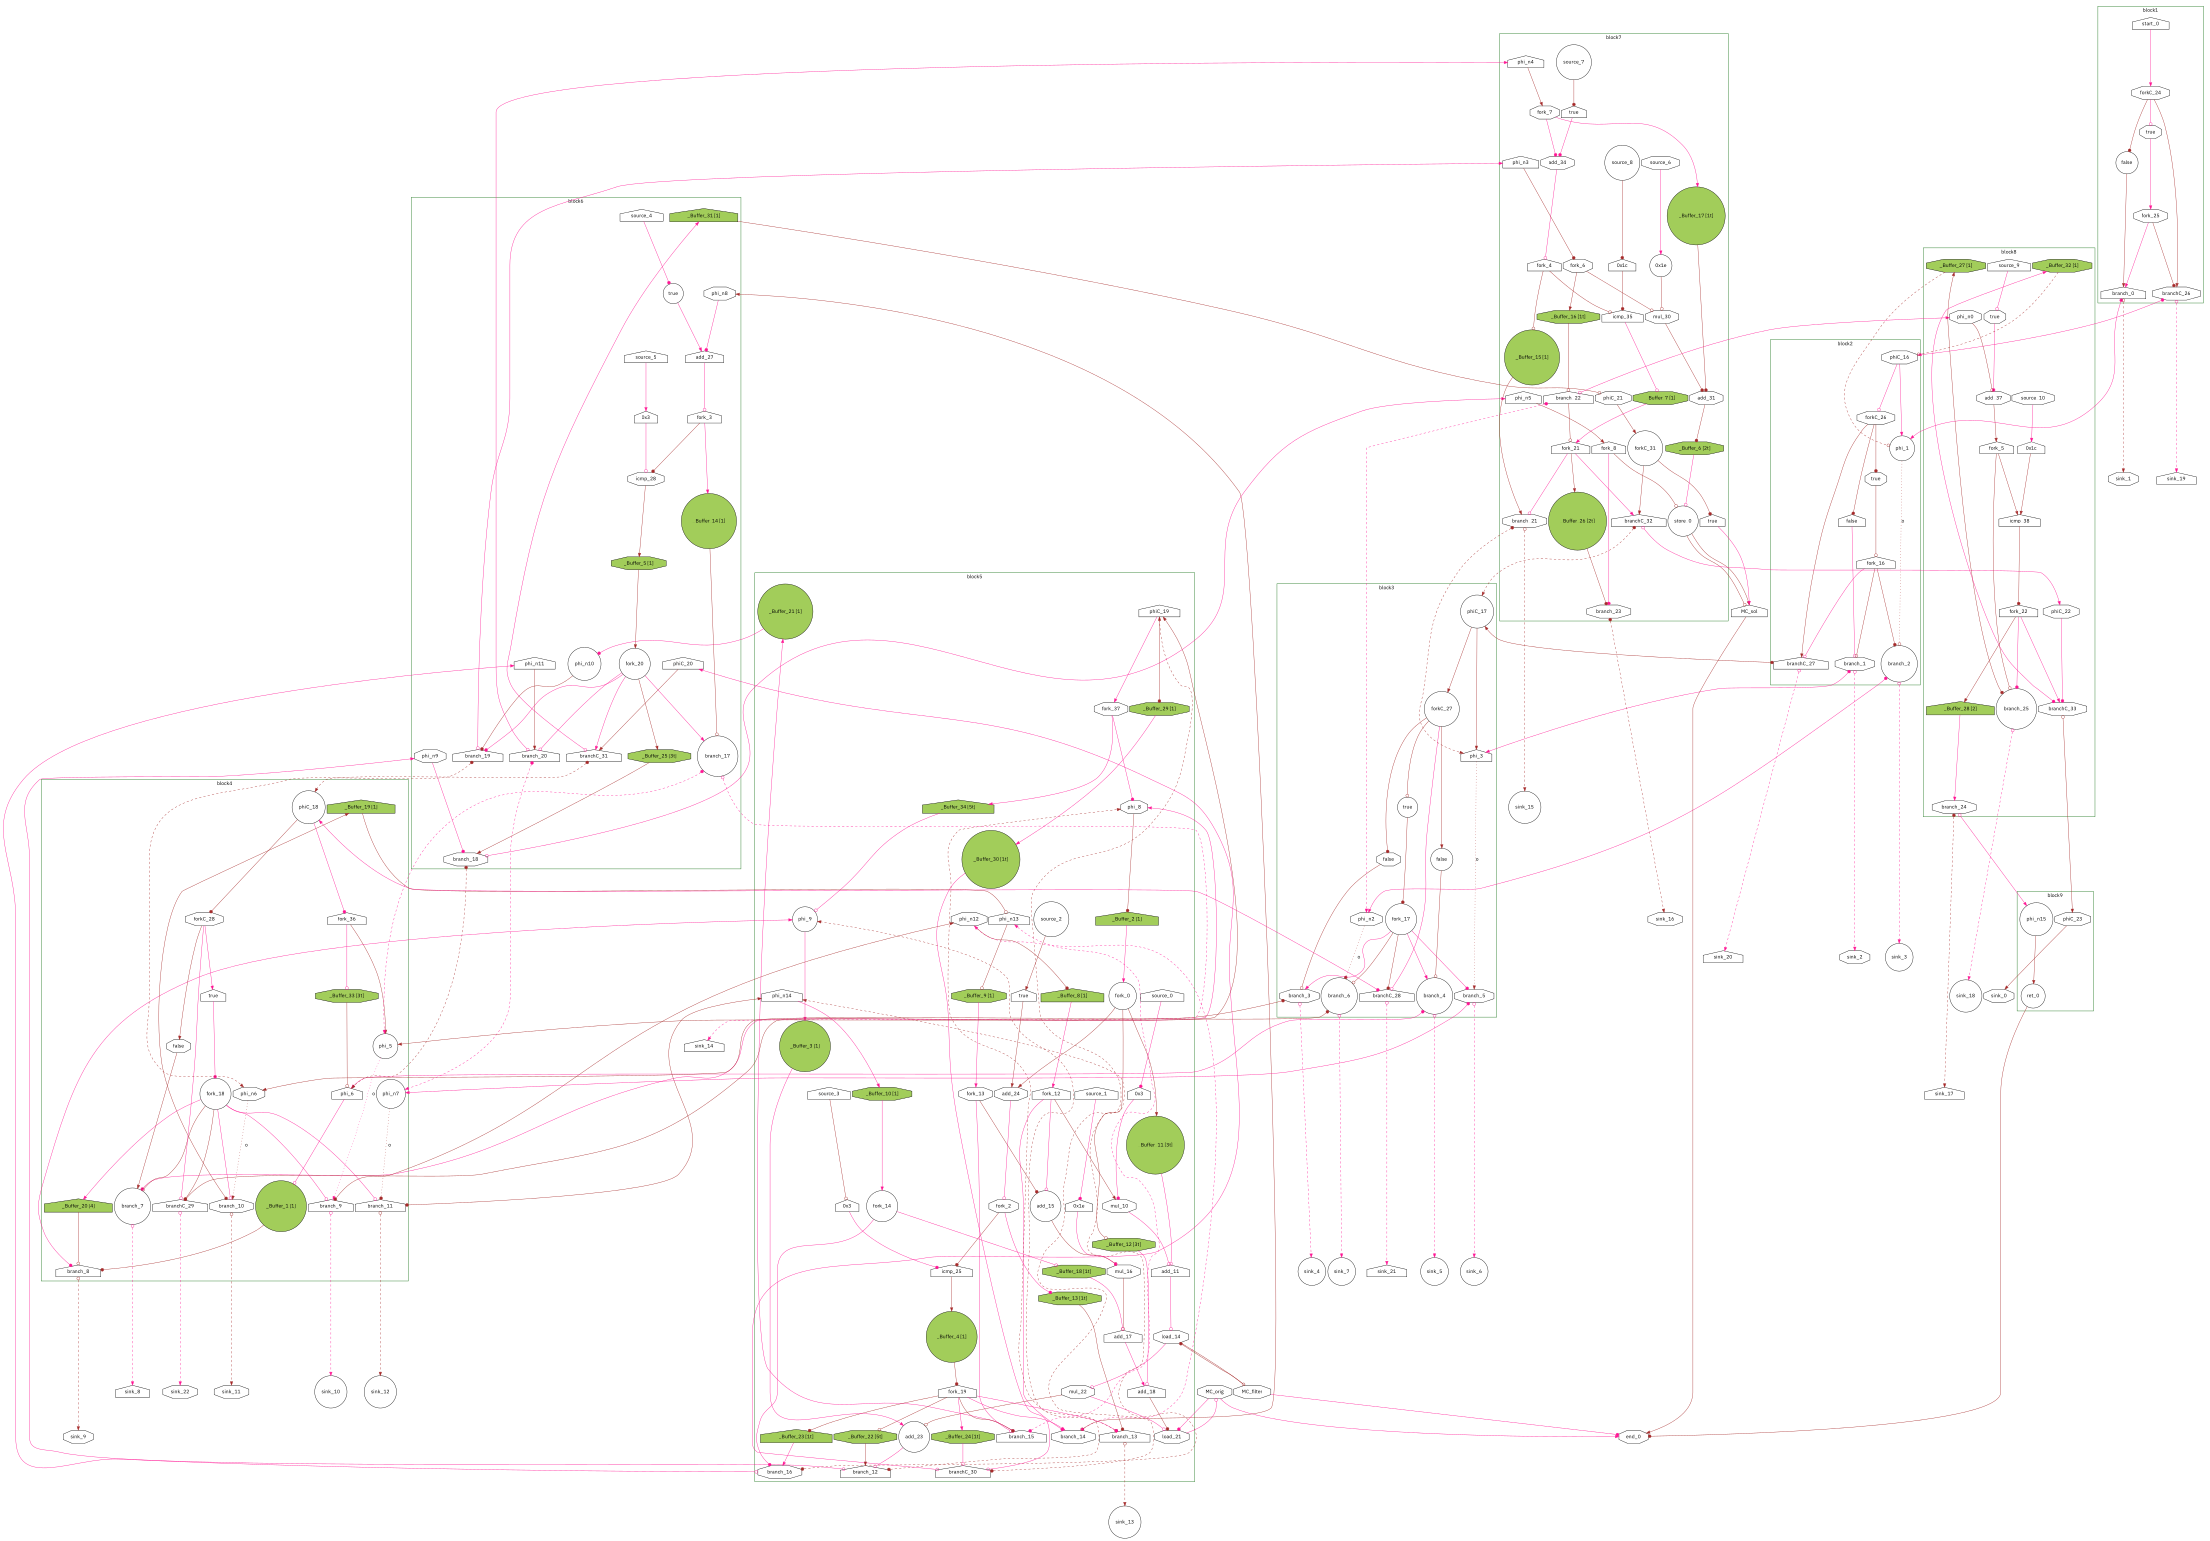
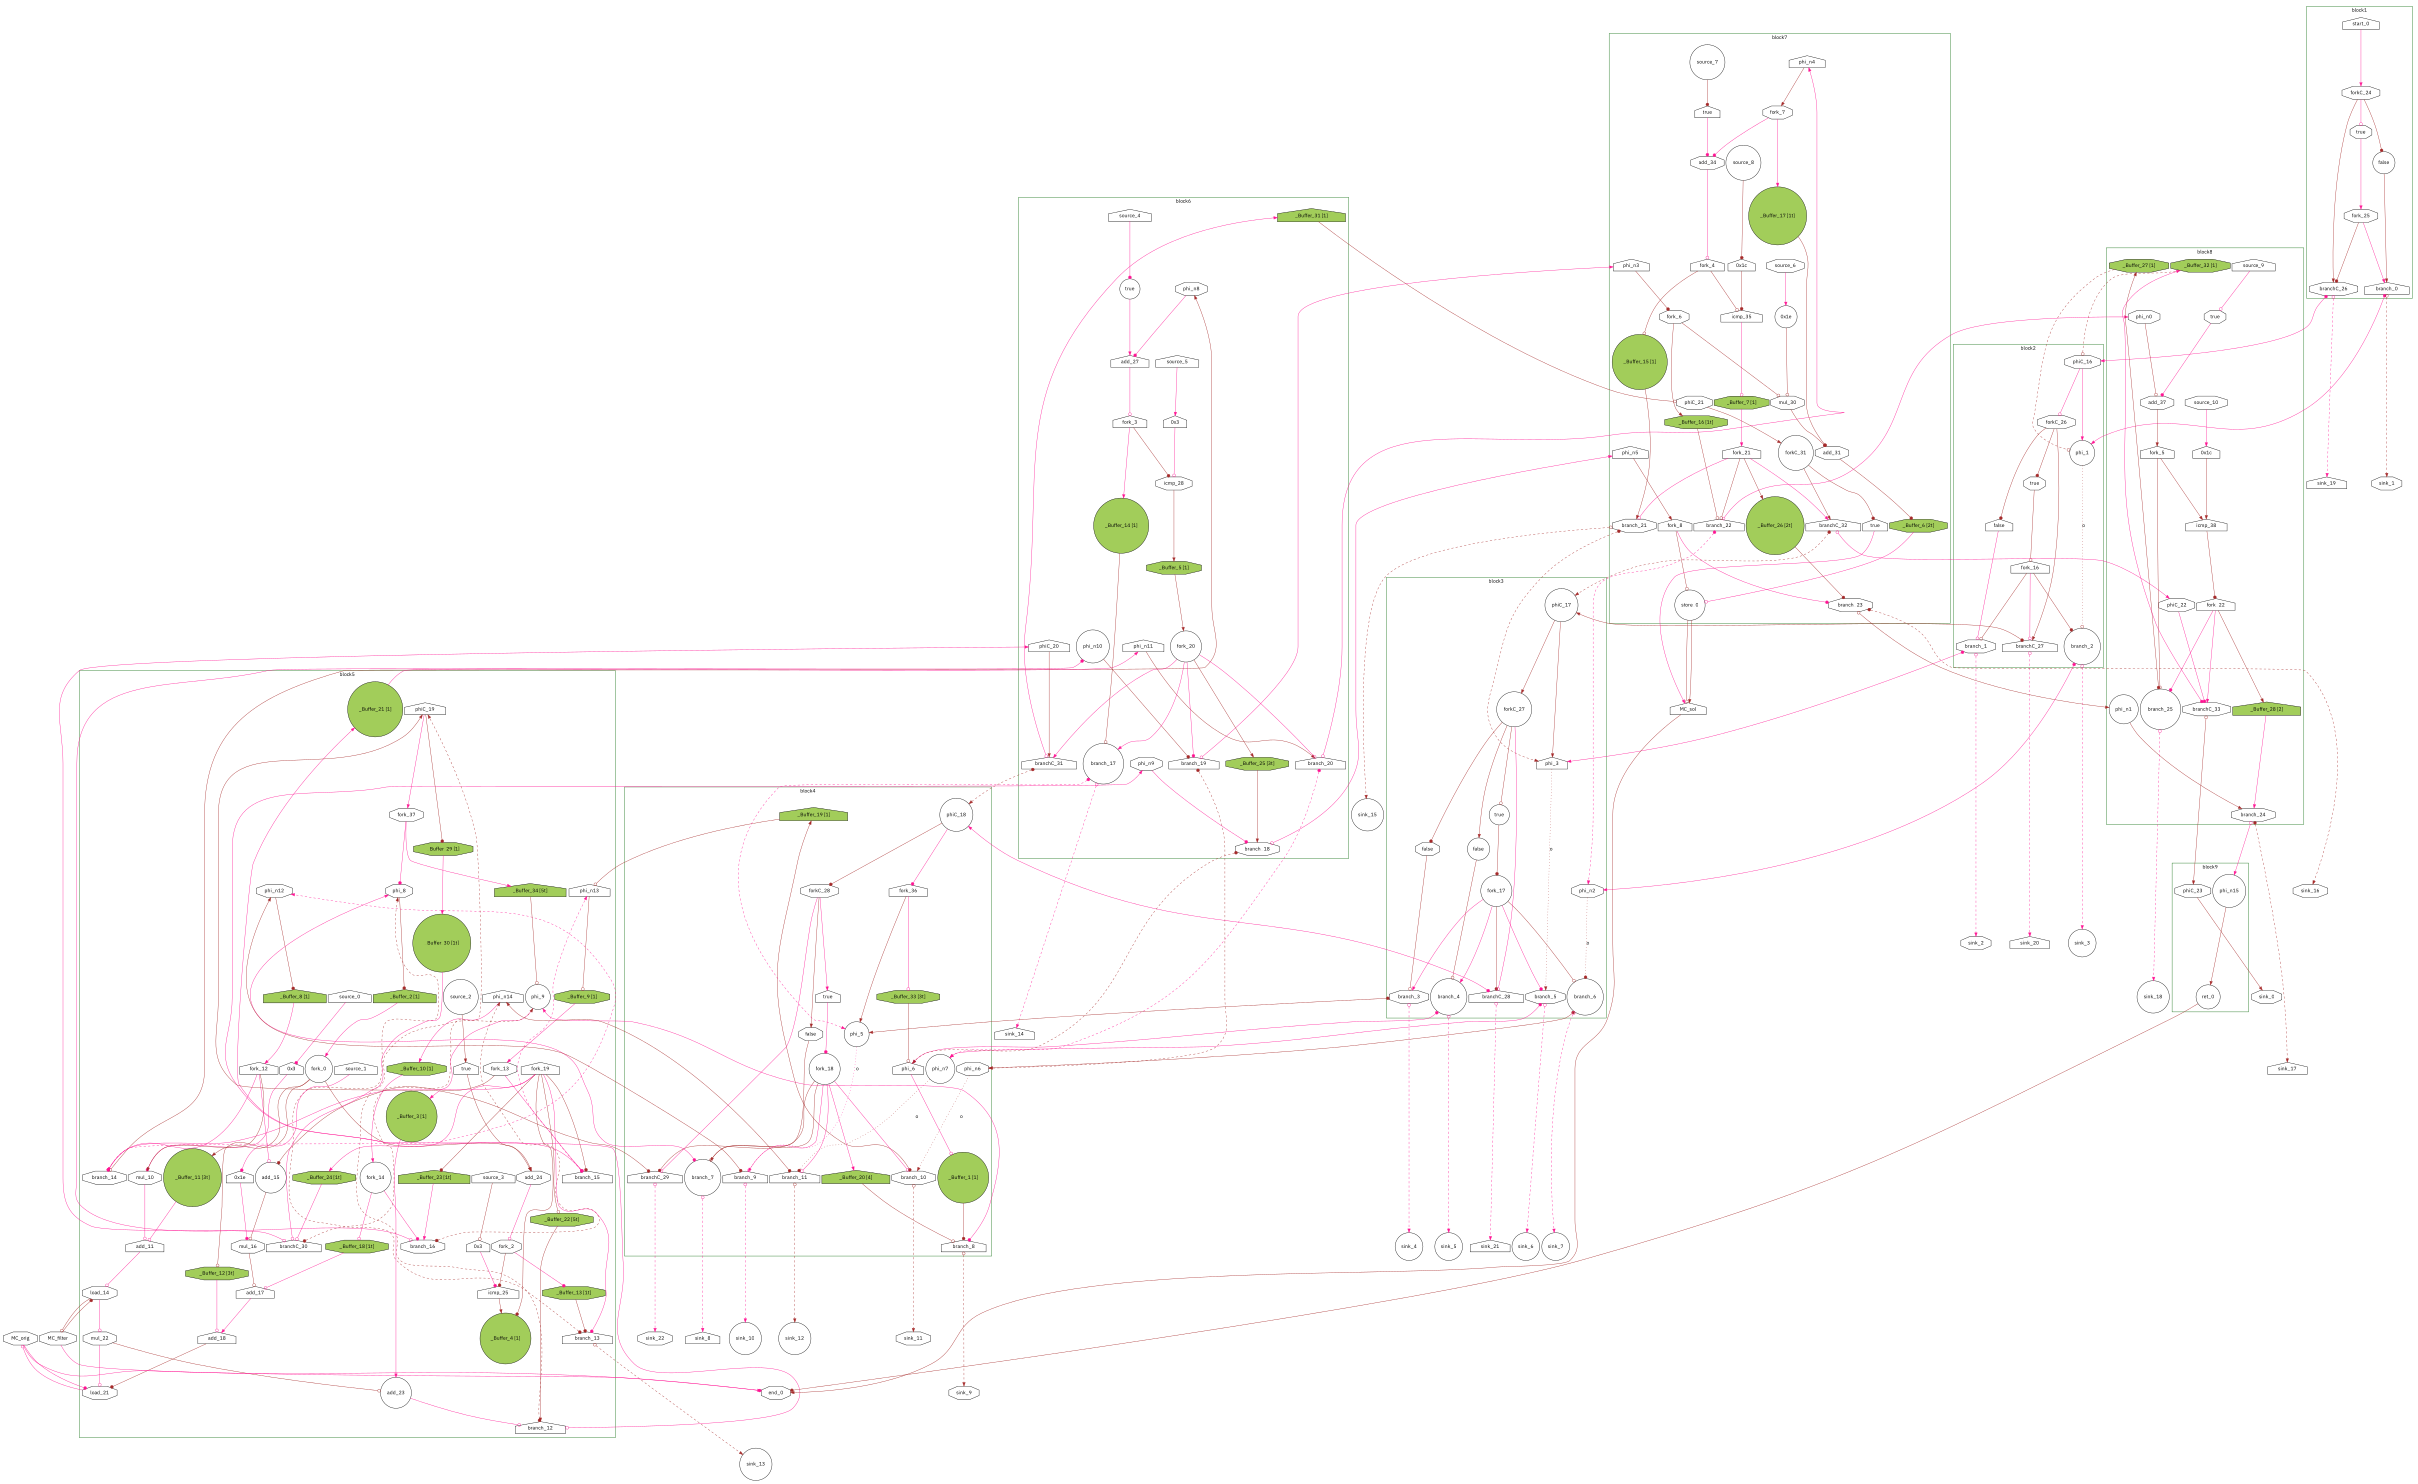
(1569, 421) -> (1731, 487)
none -> (2124, 709)
(874, 855) -> (534, 939)
(955, 1372) -> (552, 1201)
